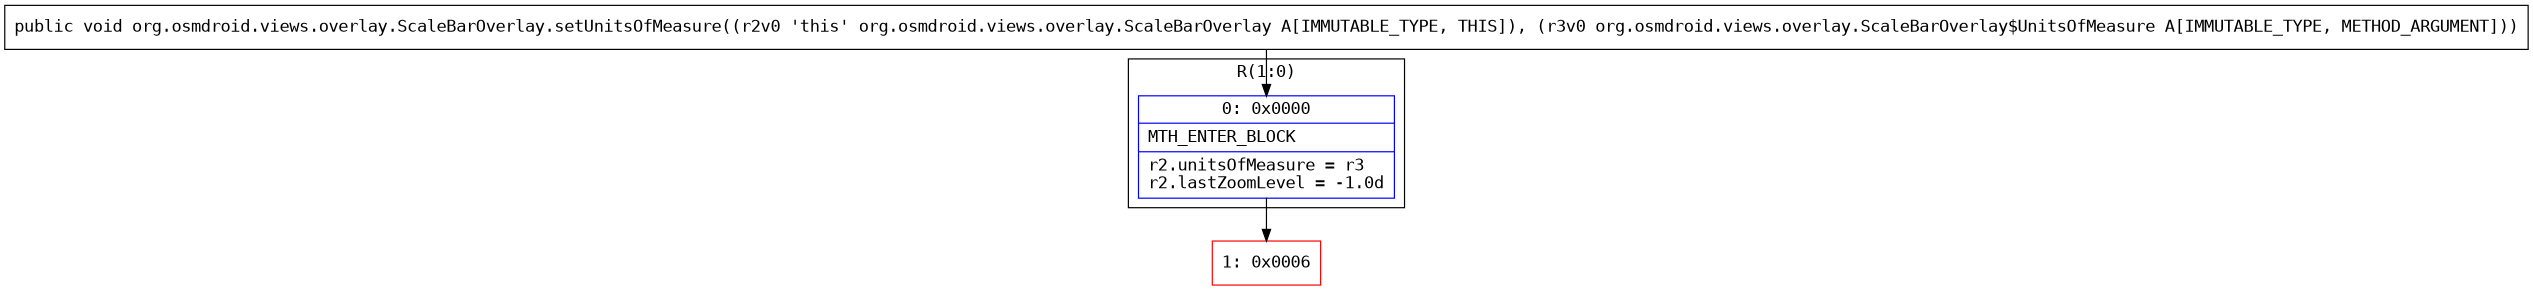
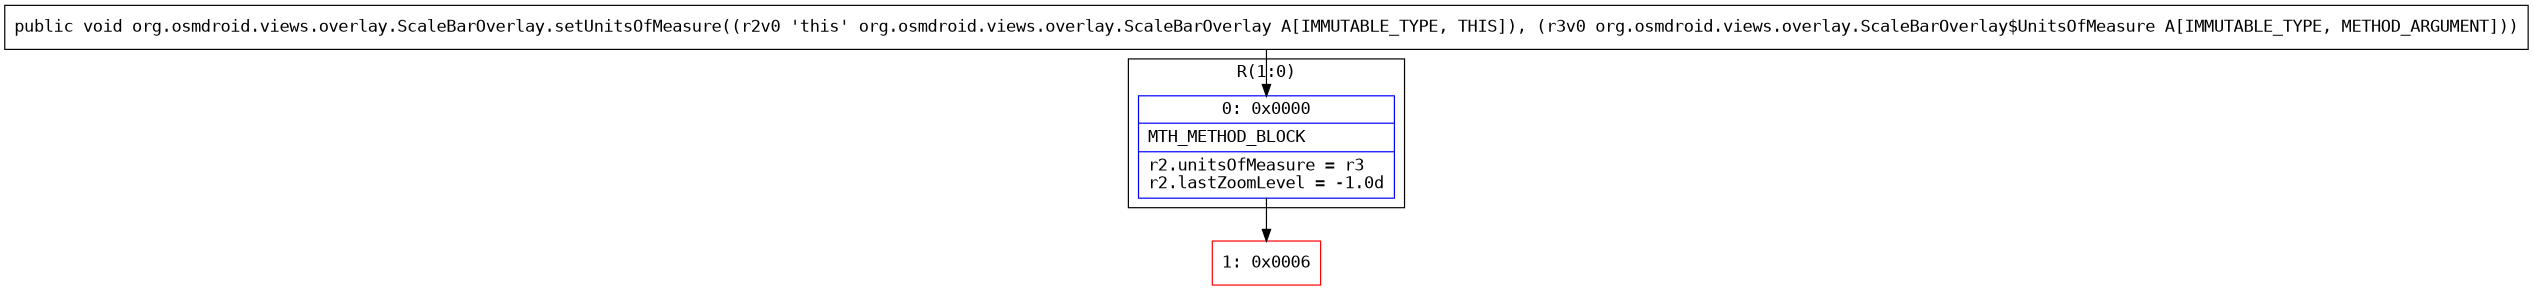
(1222, 137) -> (1227, 137)
